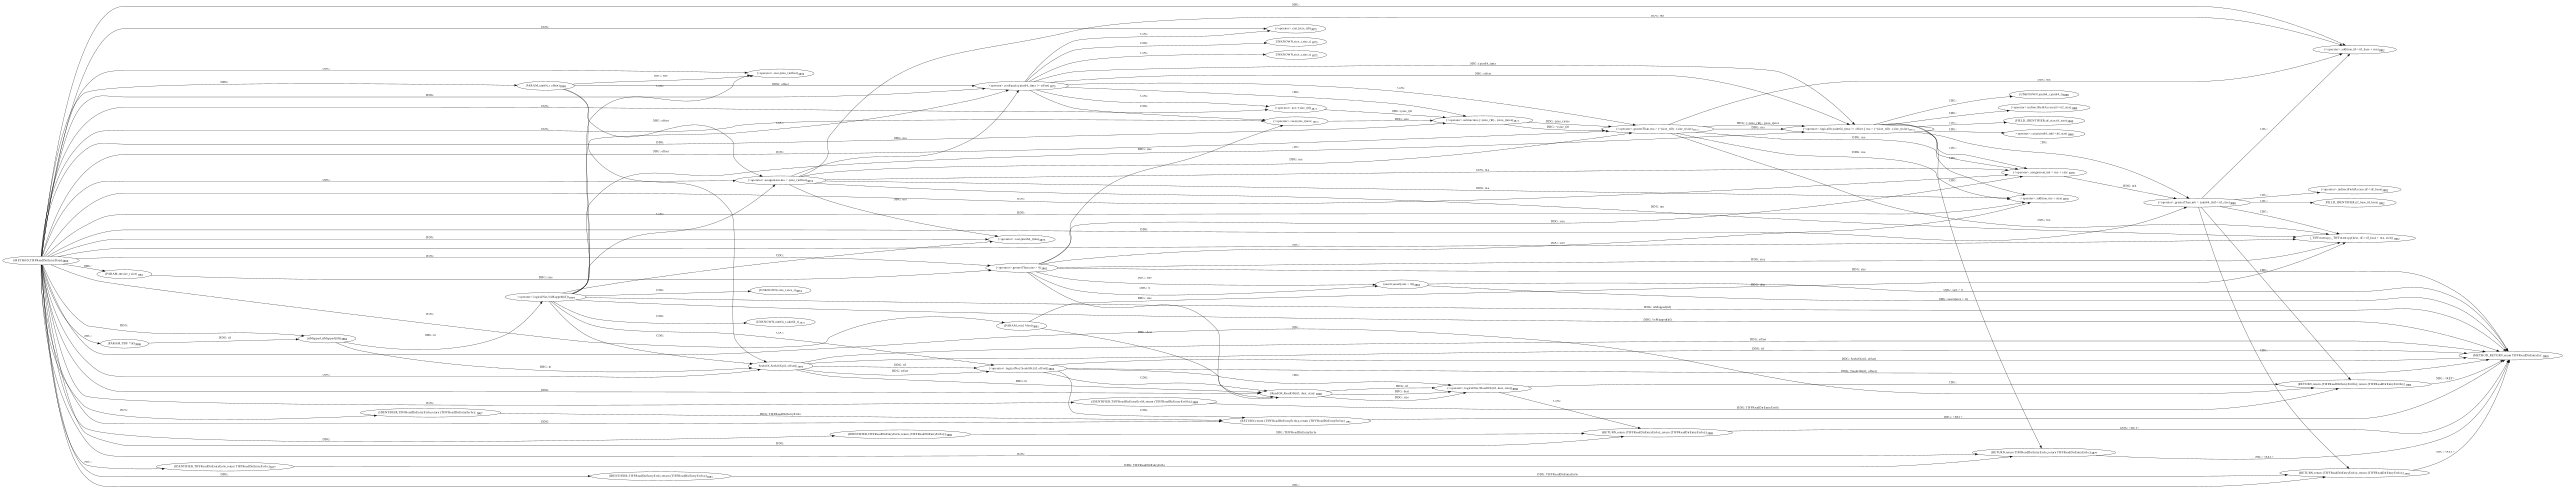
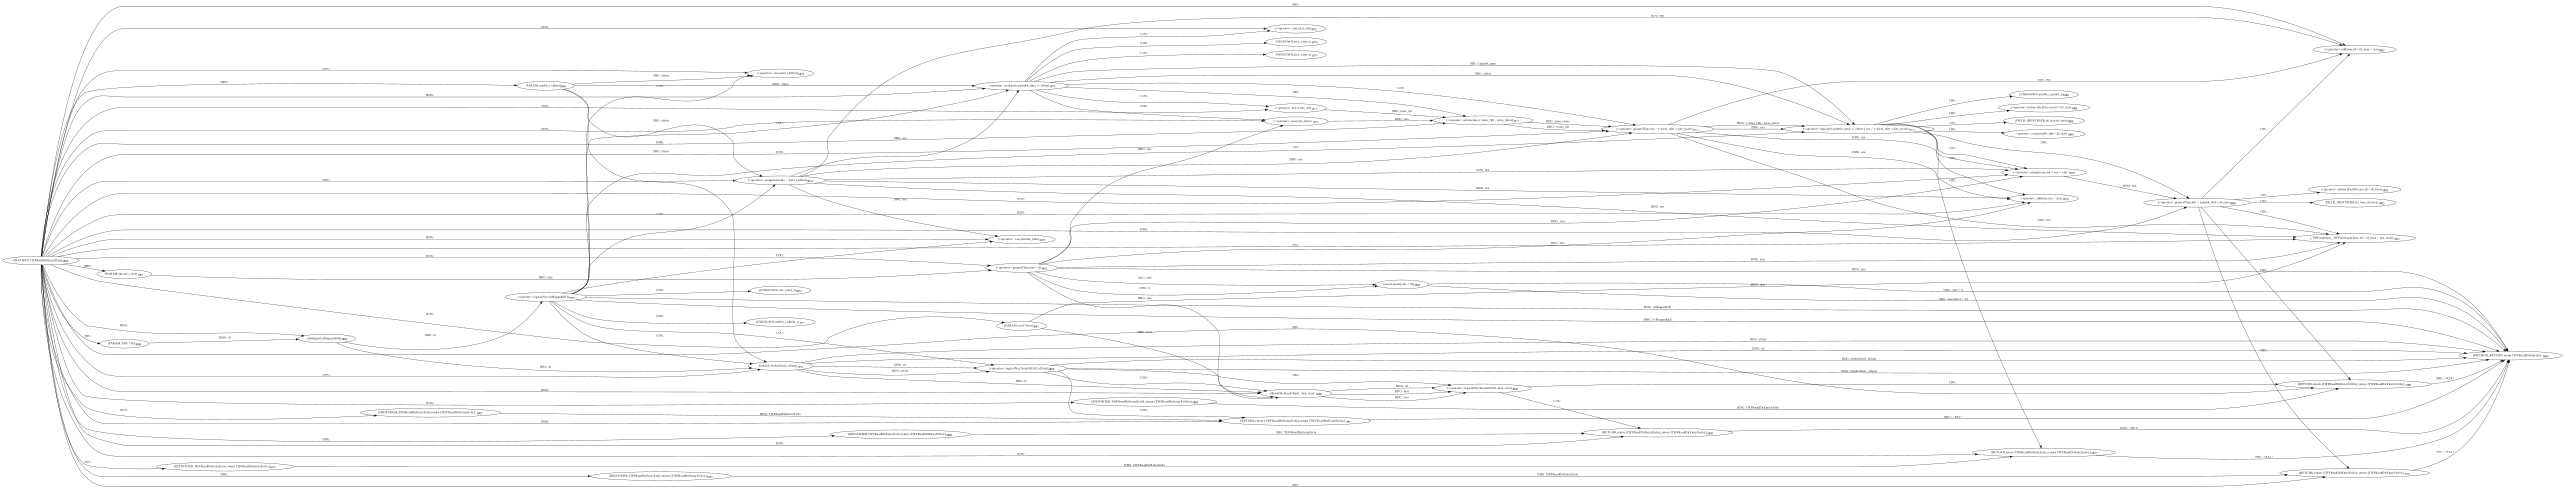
(661, 76) -> (661, 76)
